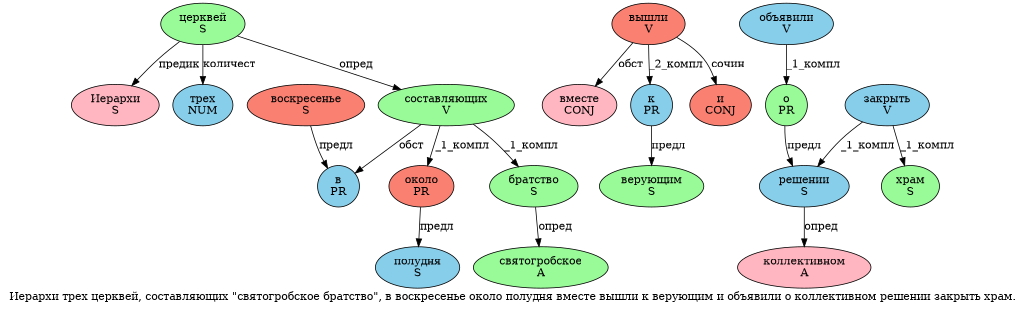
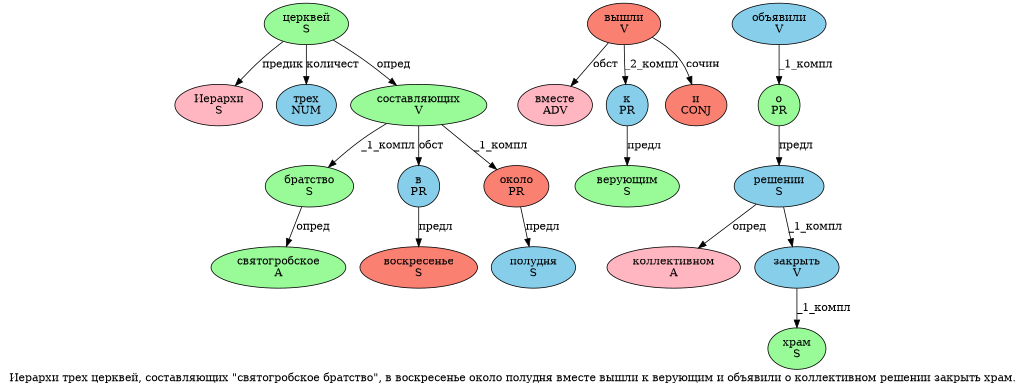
(580, 105) -> (555, 105)
(841, 140) -> (787, 223)
(316, 144) -> (419, 223)
